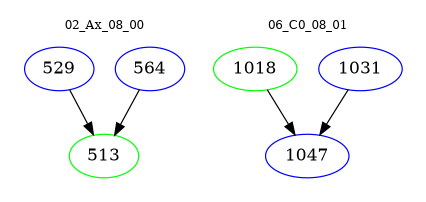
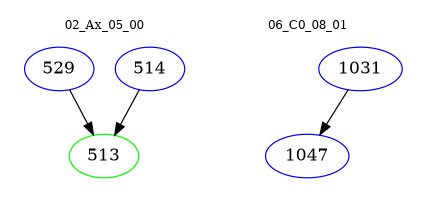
(105, 26) -> (105, 26)
(150, 69) -> (150, 69)
(255, 69) -> none
